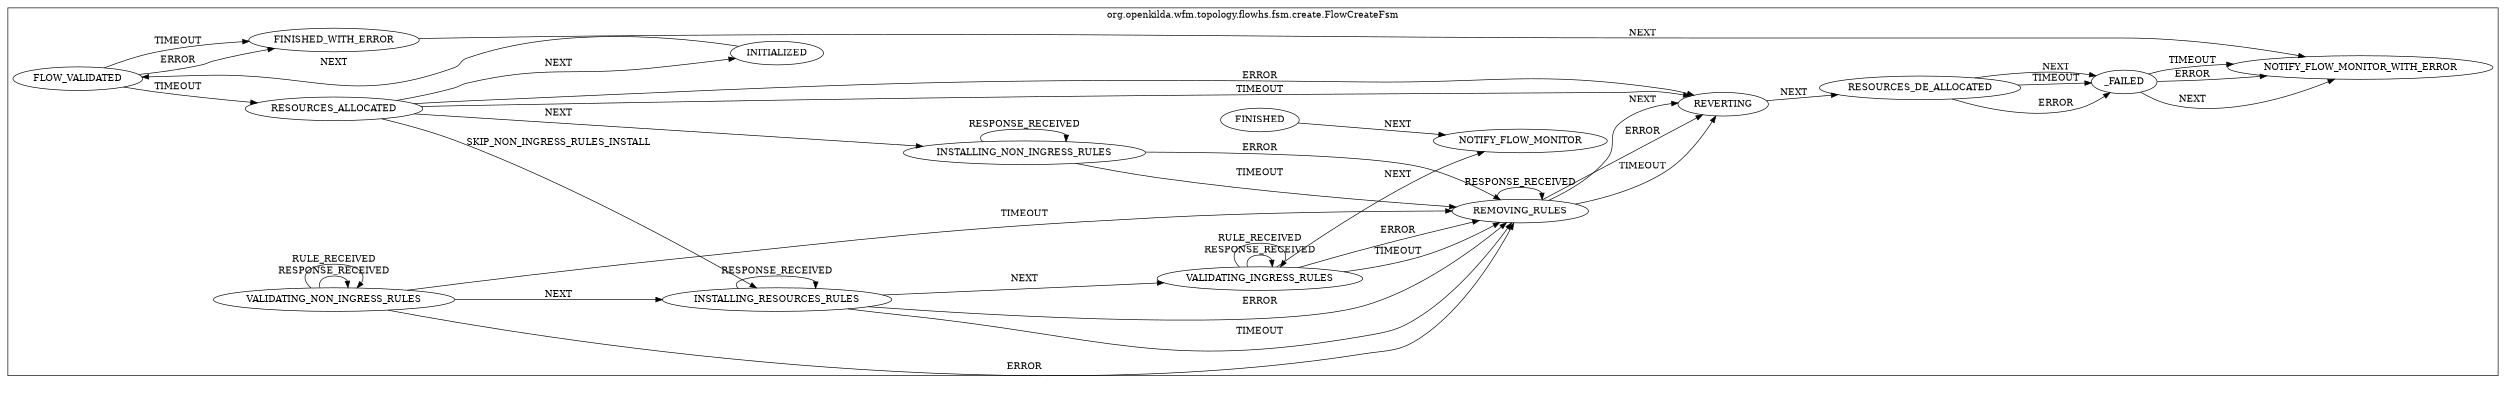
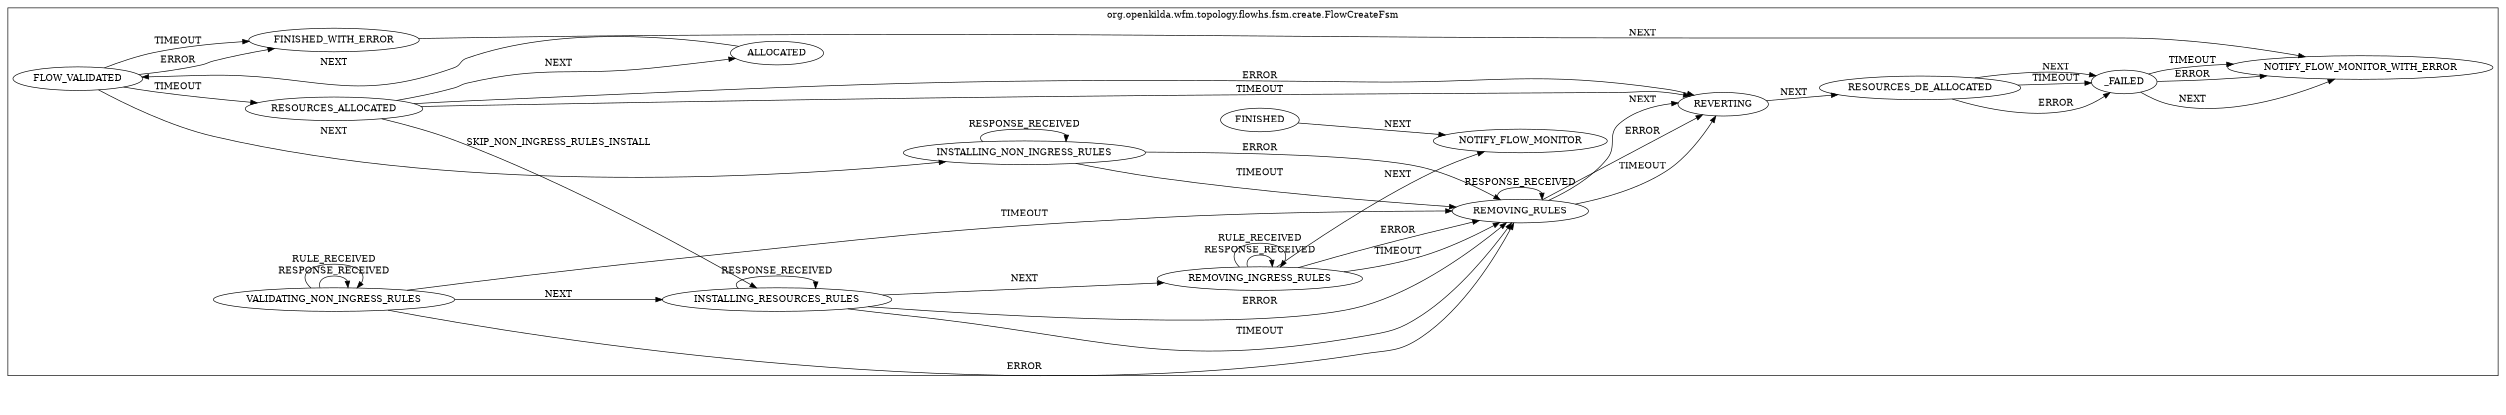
(777, 53) -> (777, 53)
(665, 130) -> (513, 174)
(1260, 279) -> (1260, 279)
